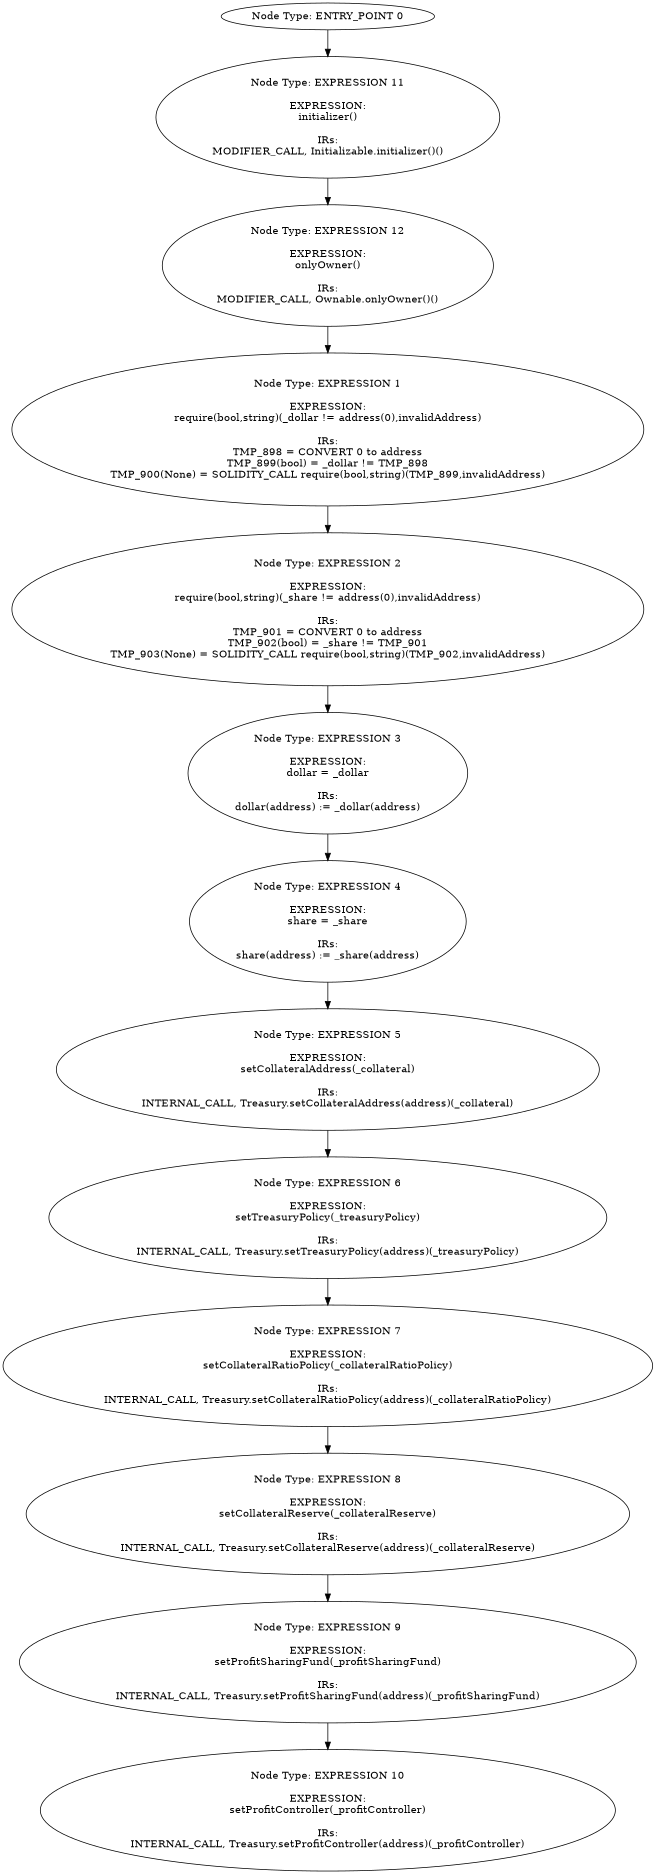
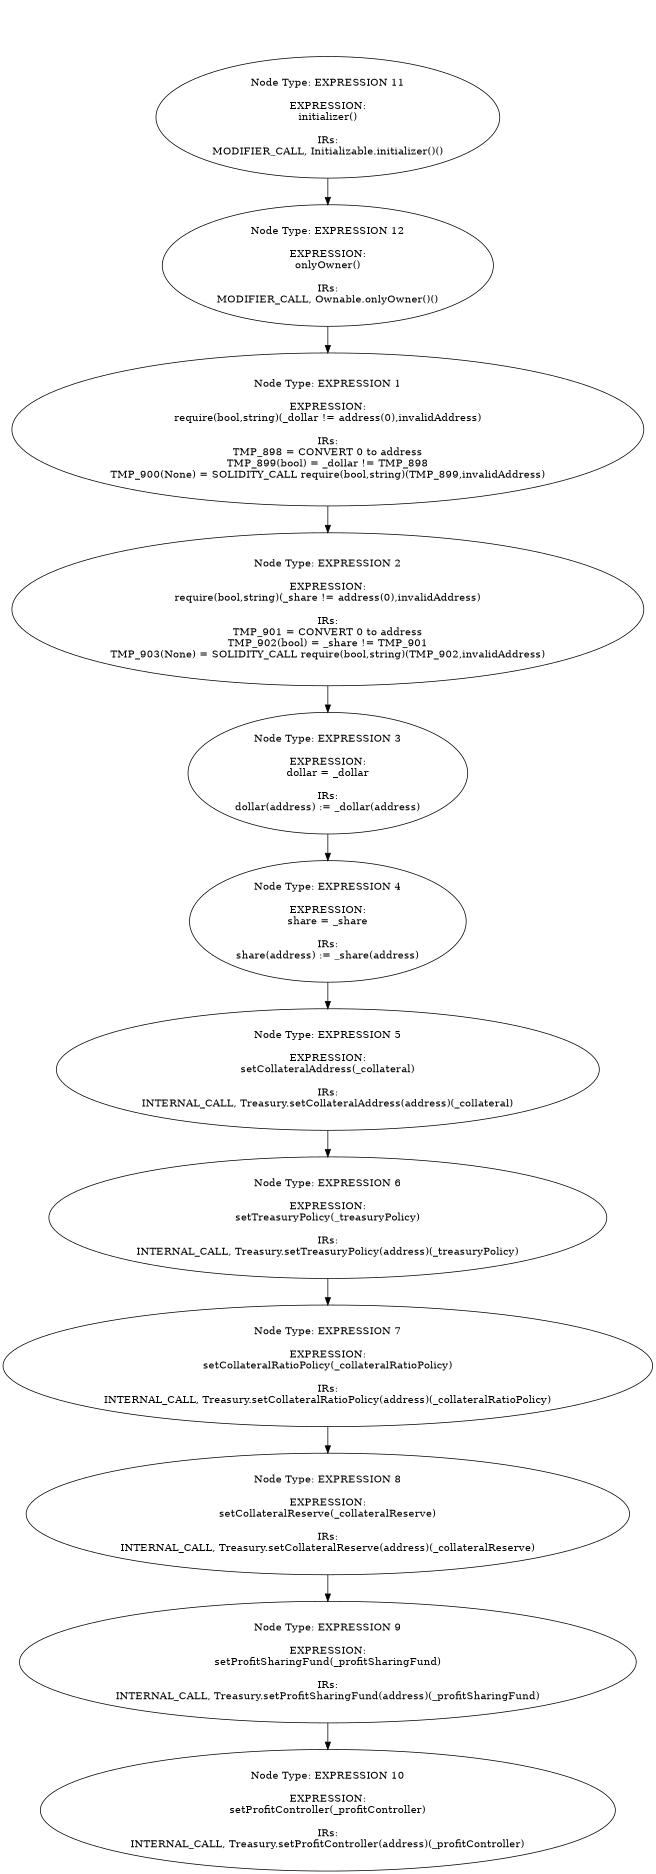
(328, 16) -> none
